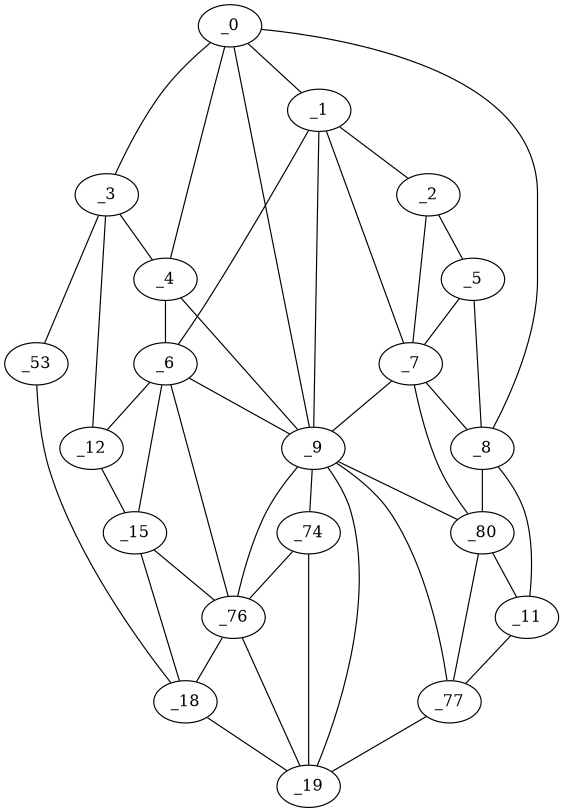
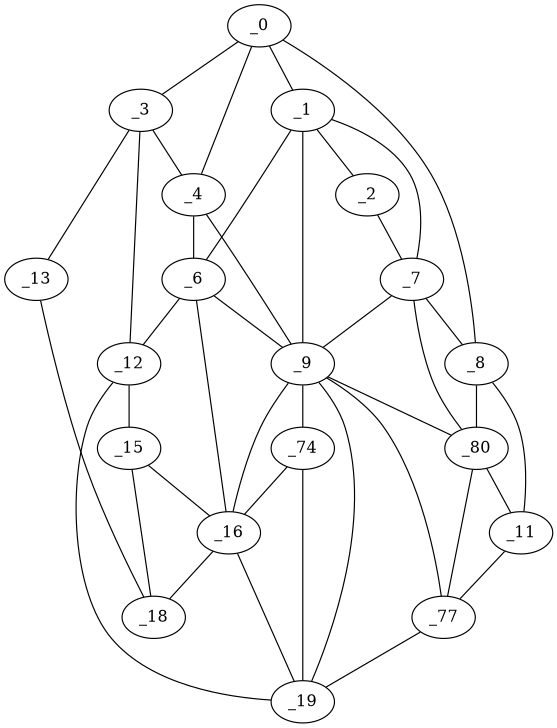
(272, 237) -> none
(473, 279) -> none
(36, 364) -> (36, 279)
(150, 448) -> none
(234, 617) -> (229, 533)
(247, 744) -> (89, 596)
